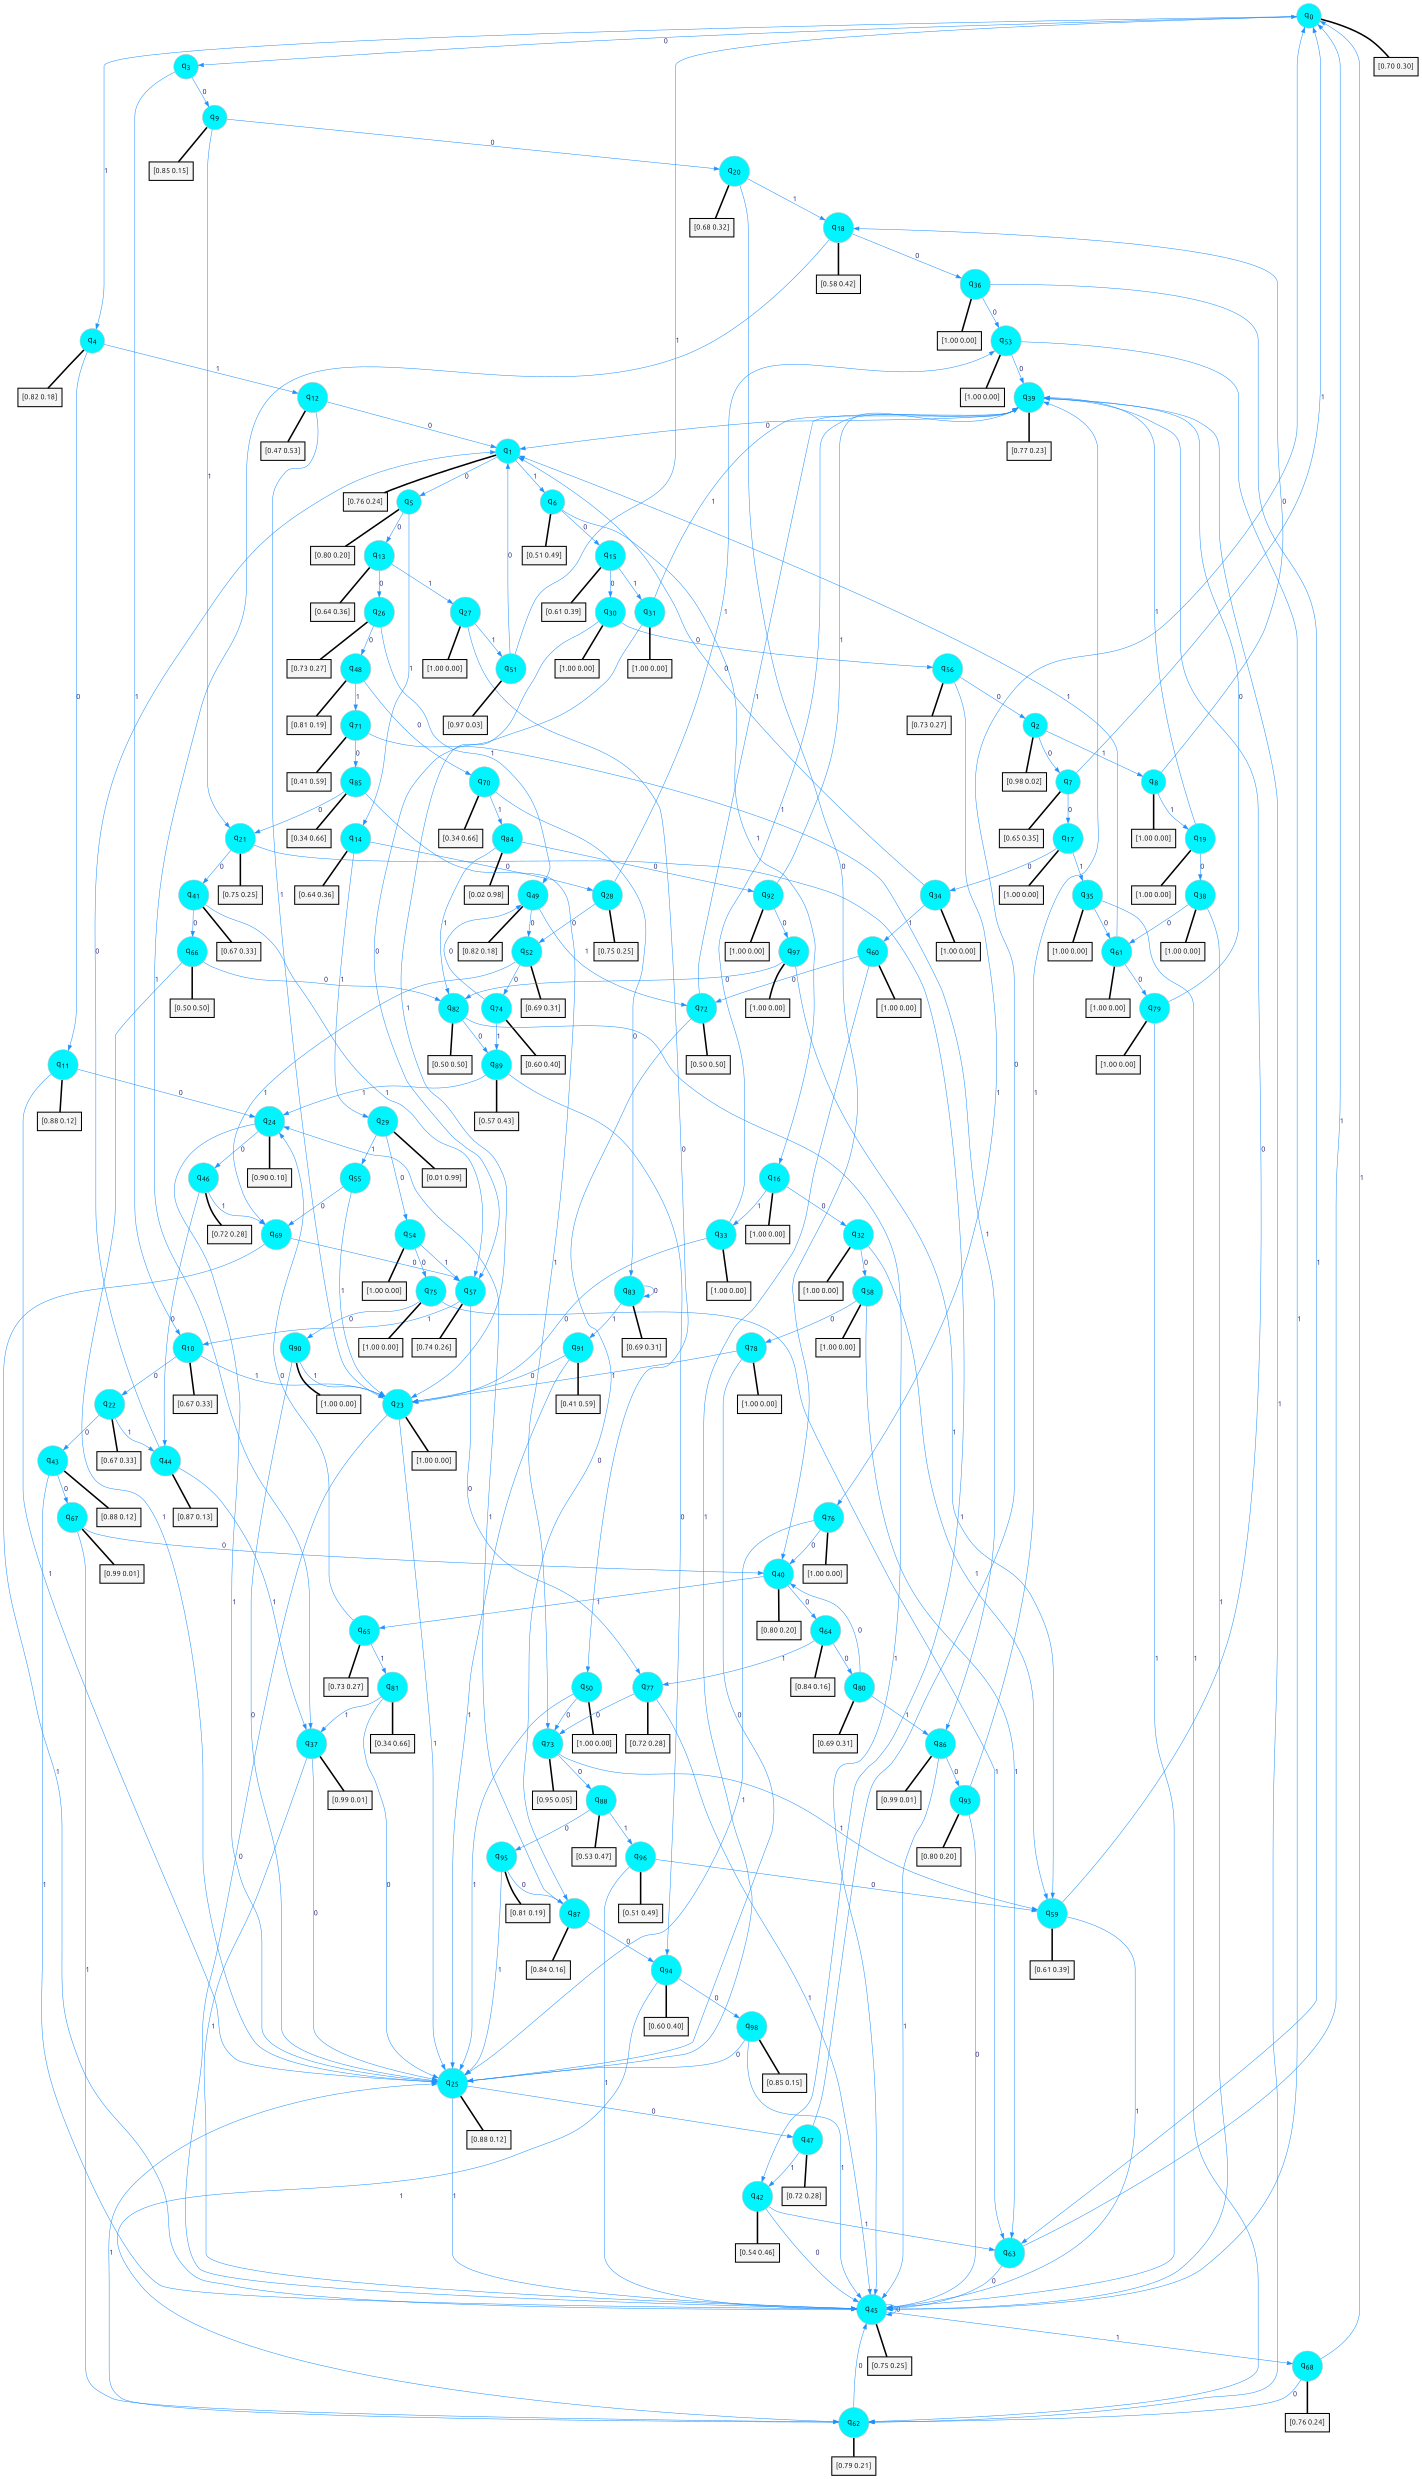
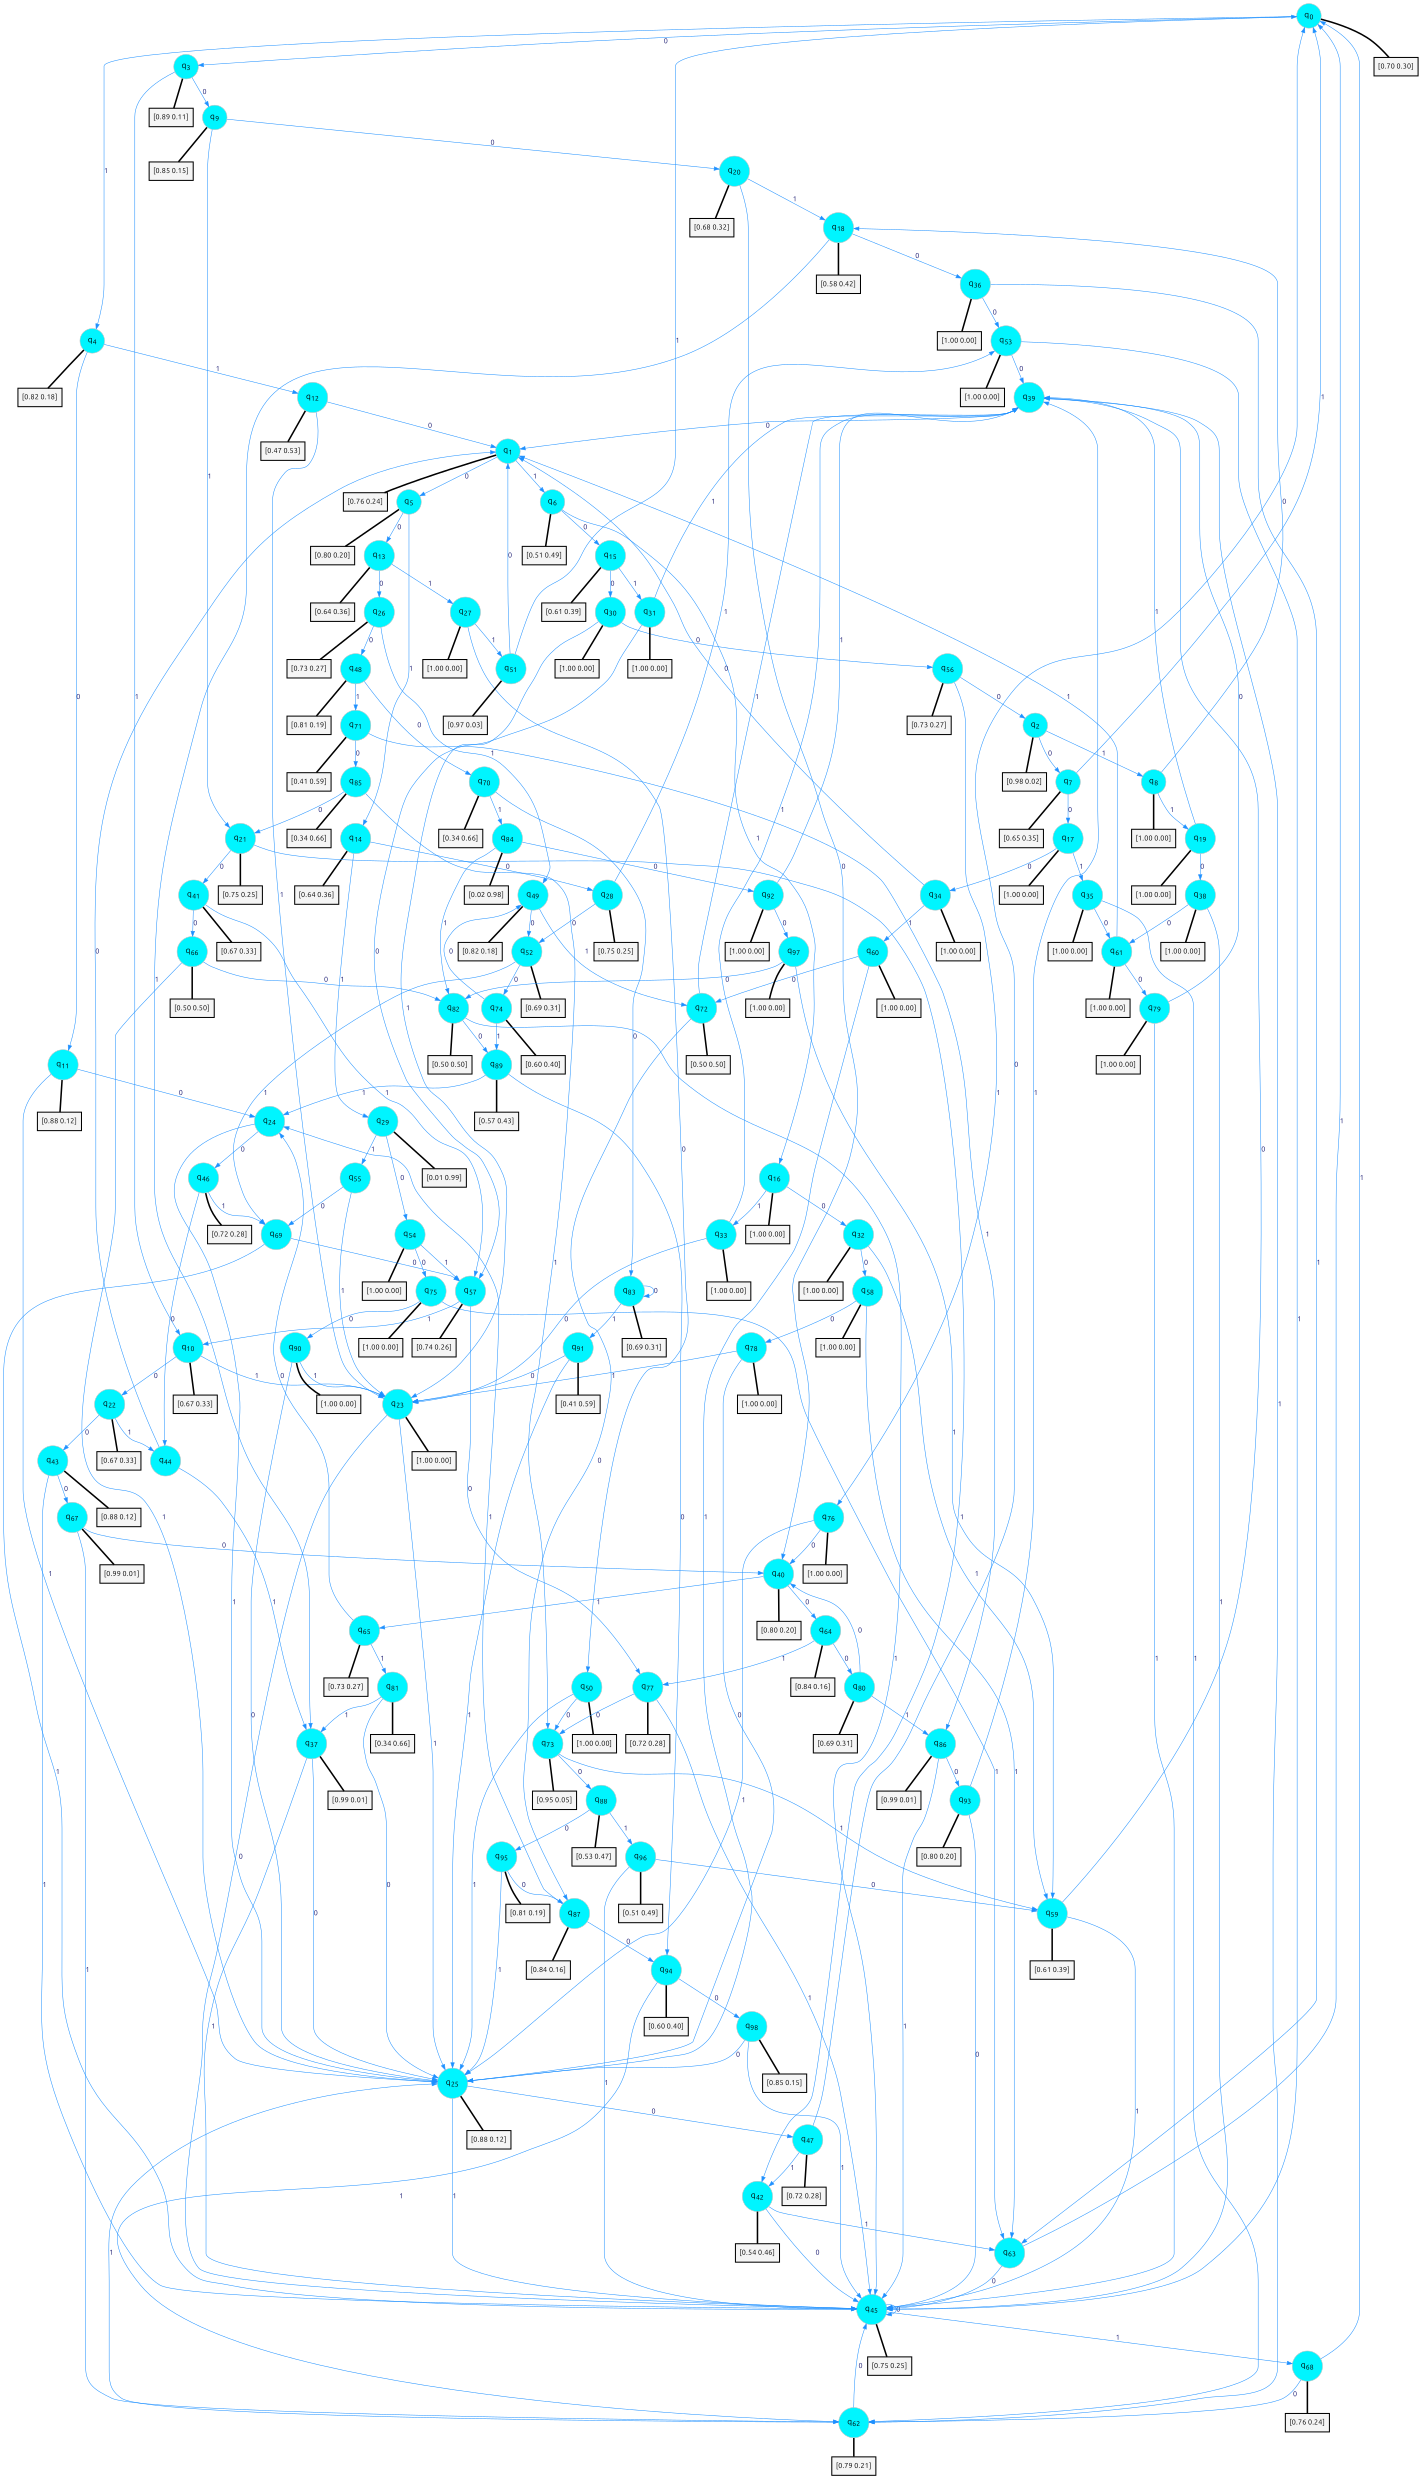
none -> (171, 117)
(1029, 451) -> none
(270, 1178) -> none
(195, 1517) -> none
